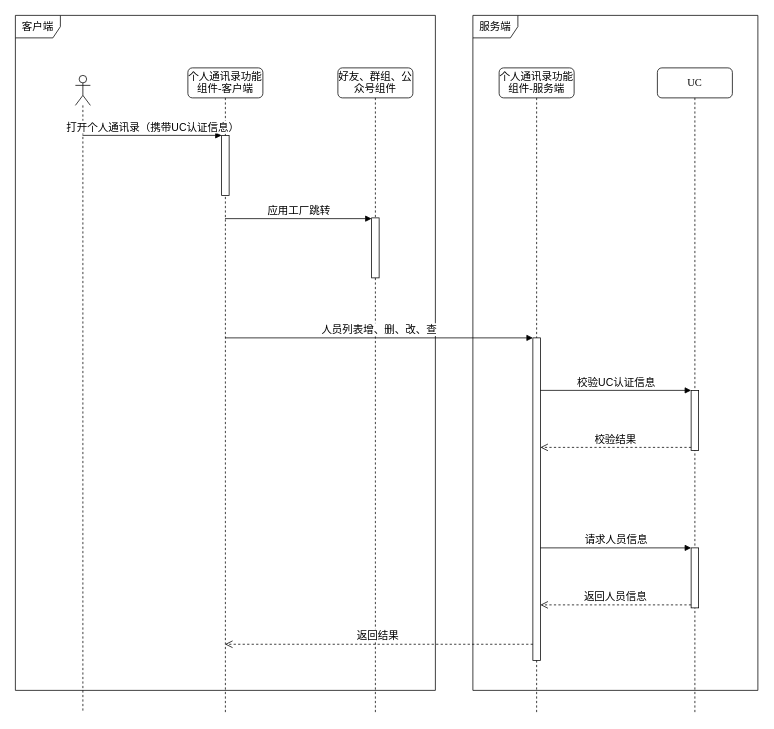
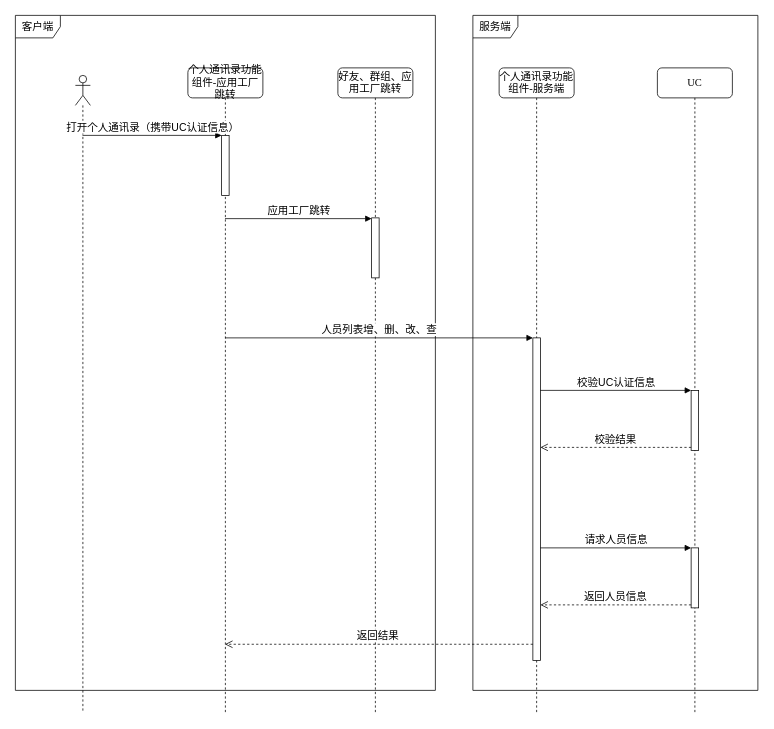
(225, 83) -> (225, 83)
(375, 83) -> (375, 83)
